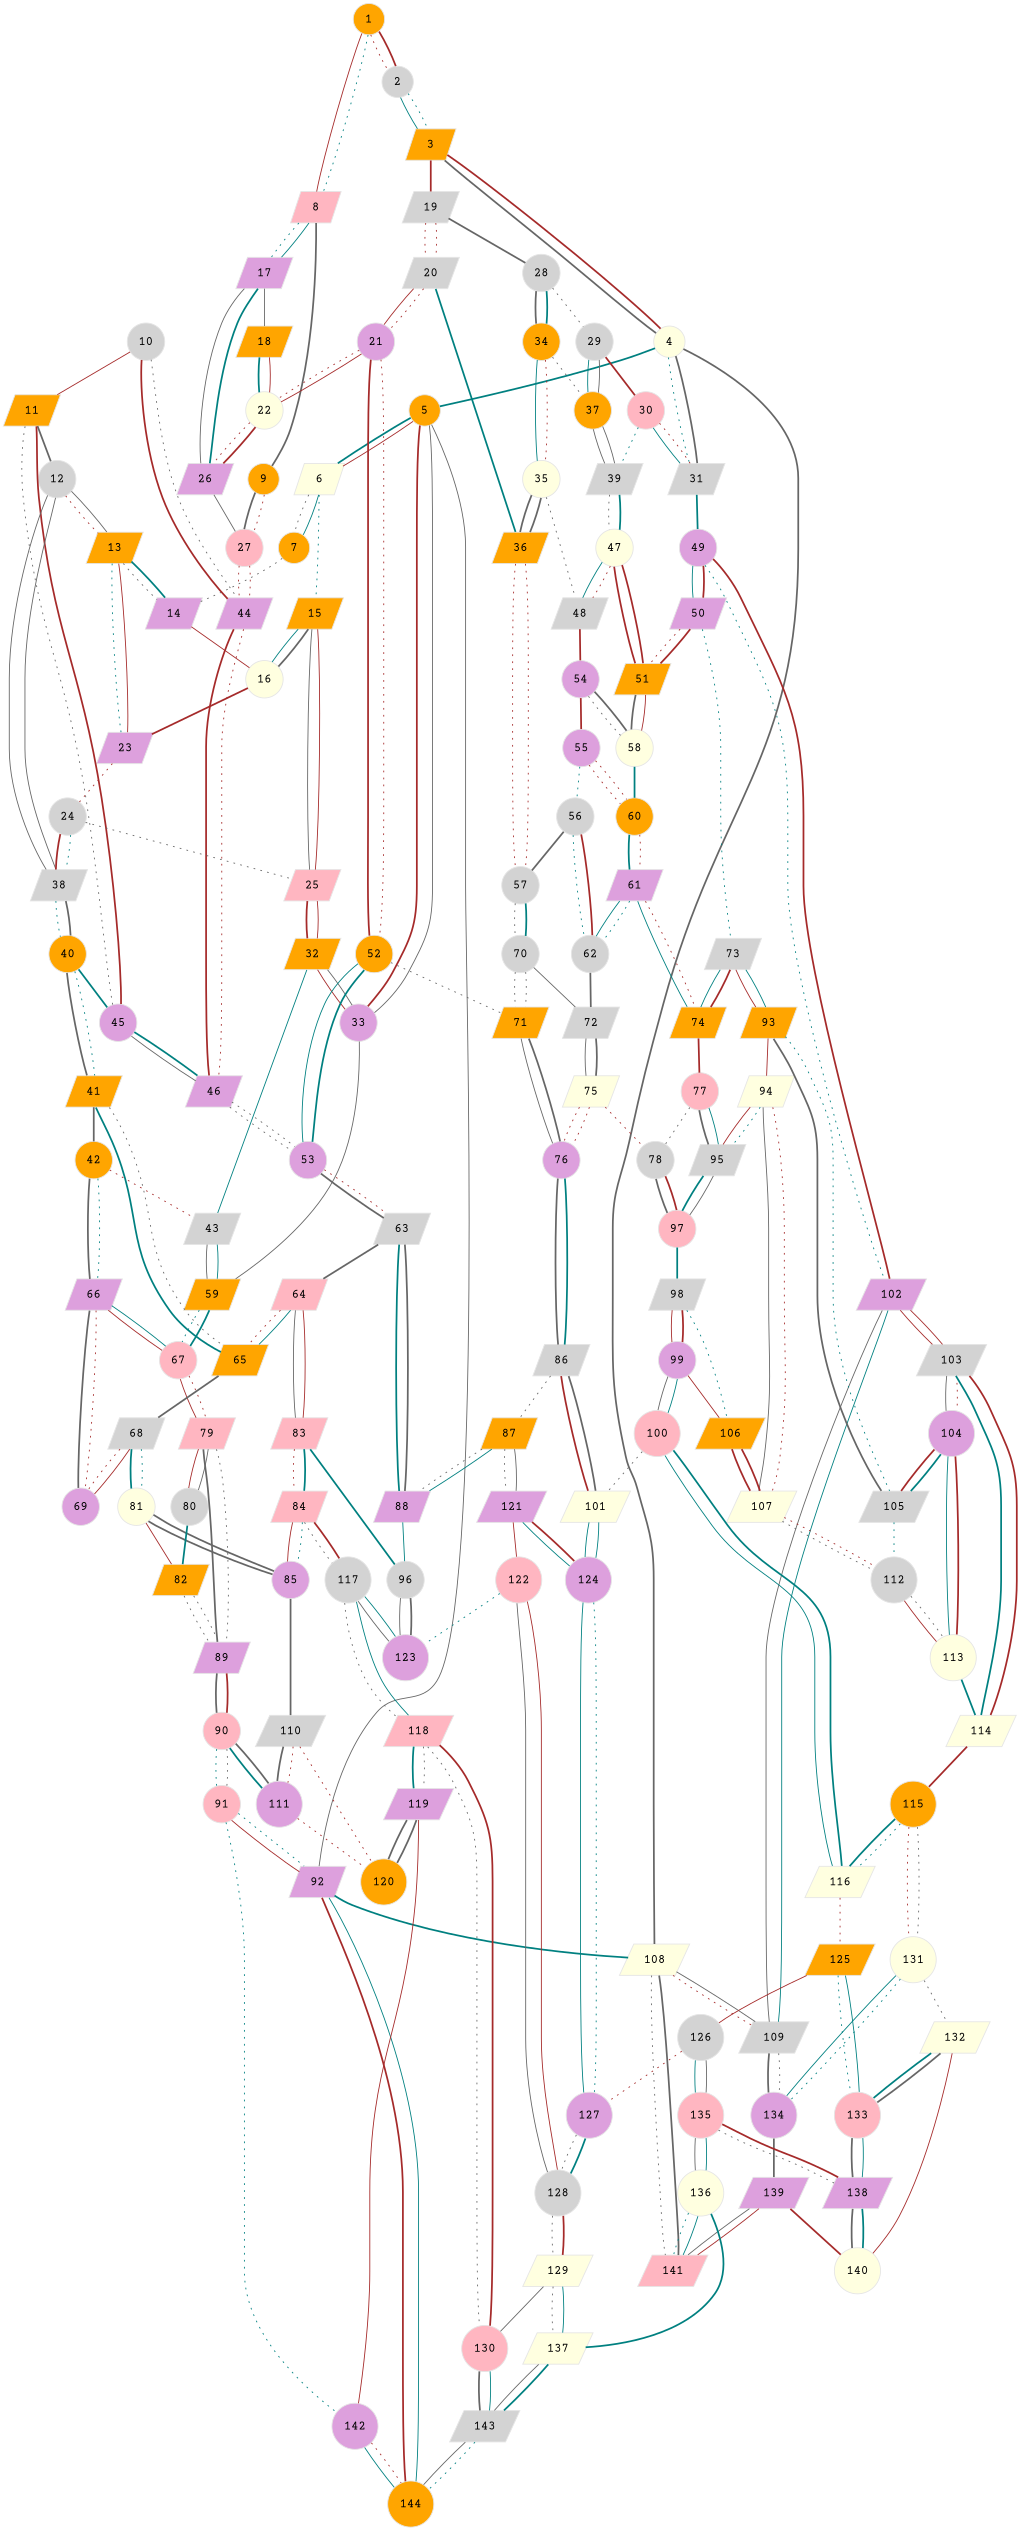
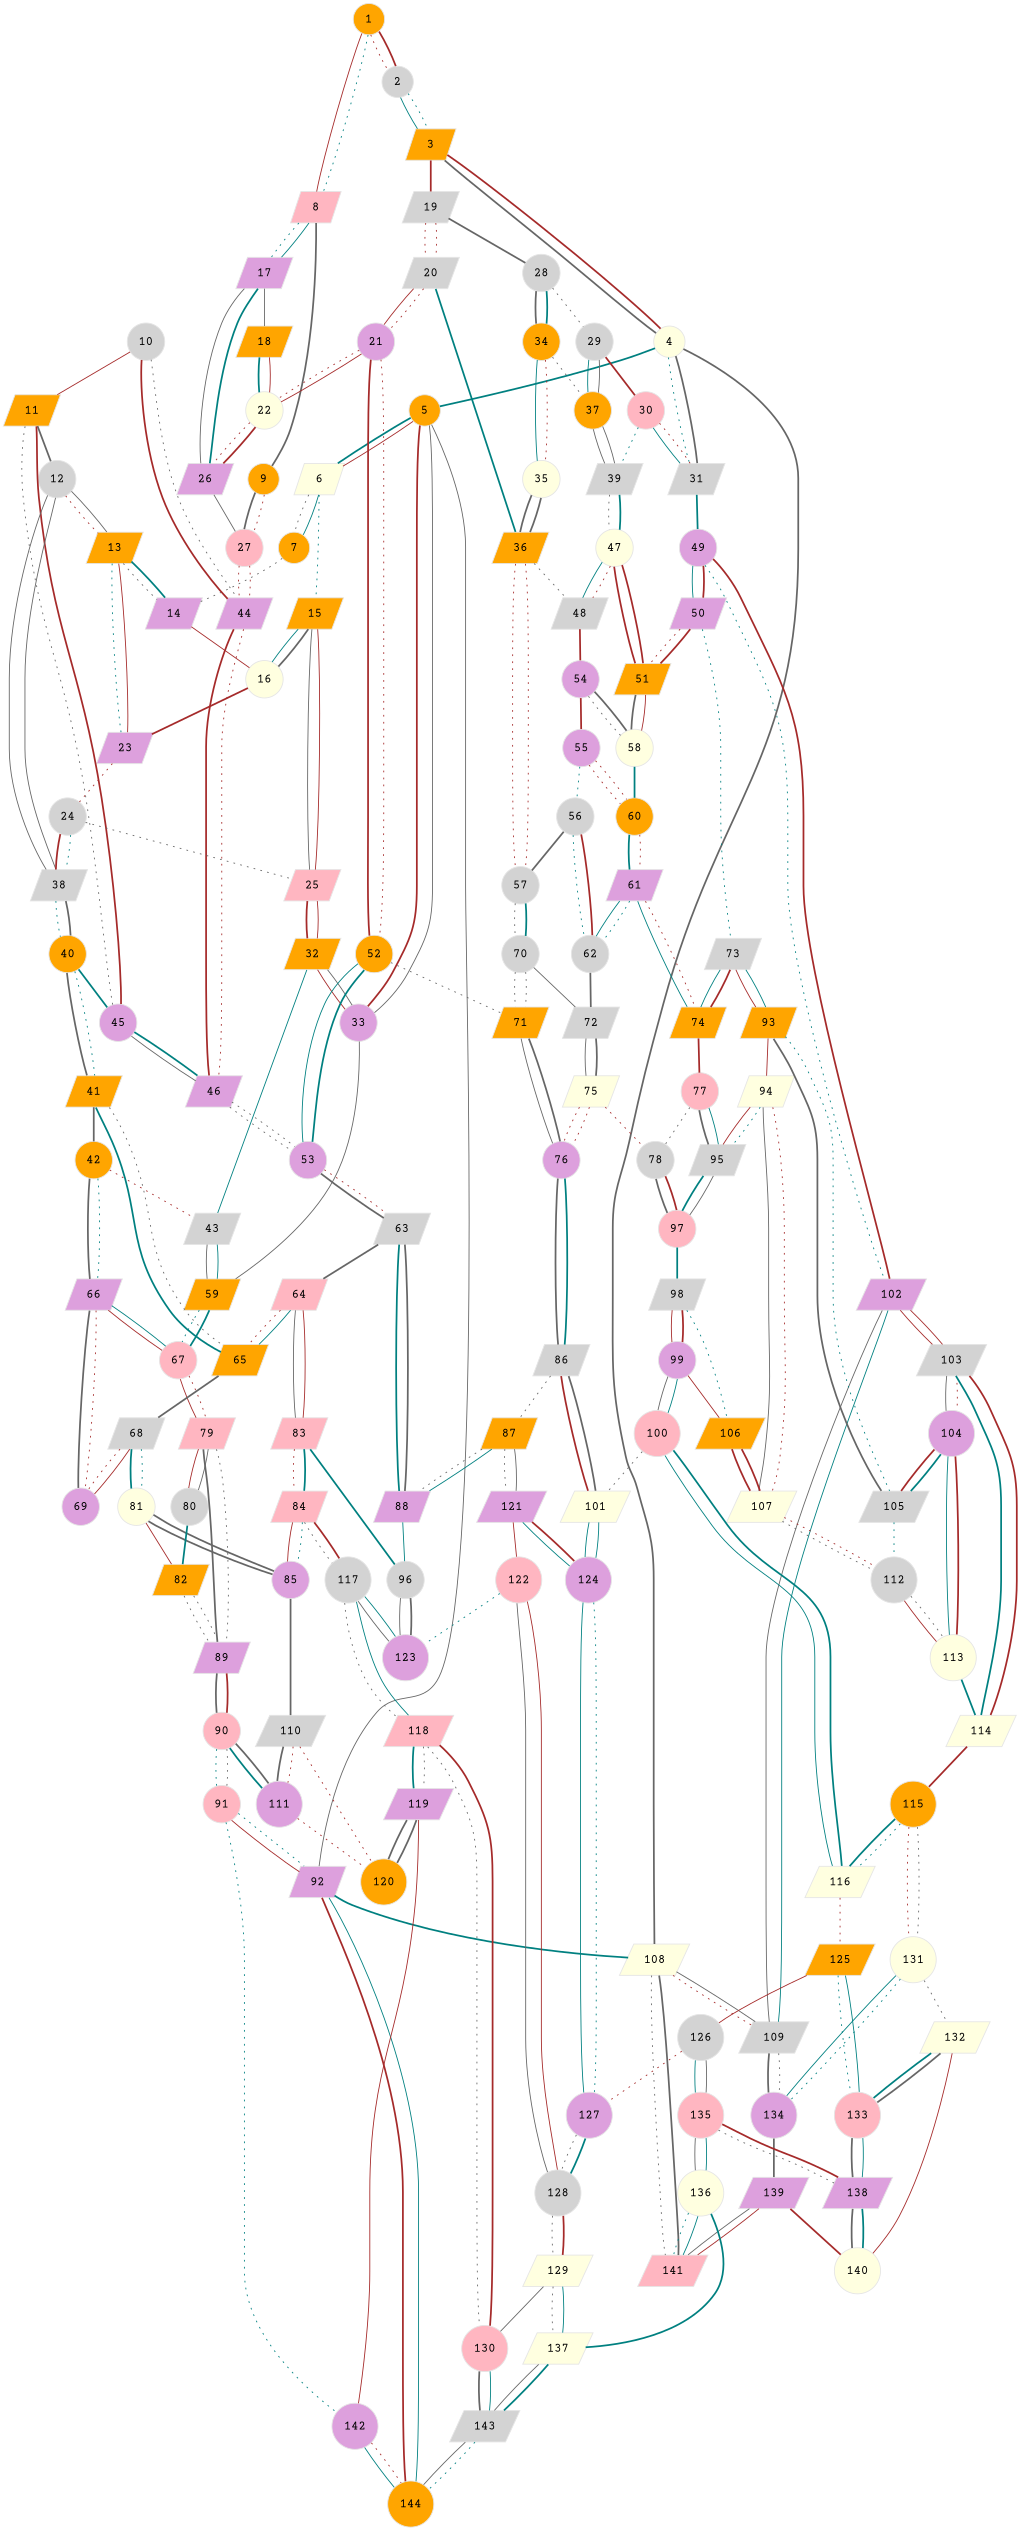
(561, 548) -> (550, 581)
